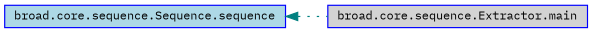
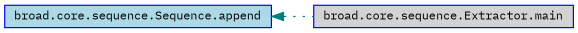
(145, 16) -> (138, 16)
